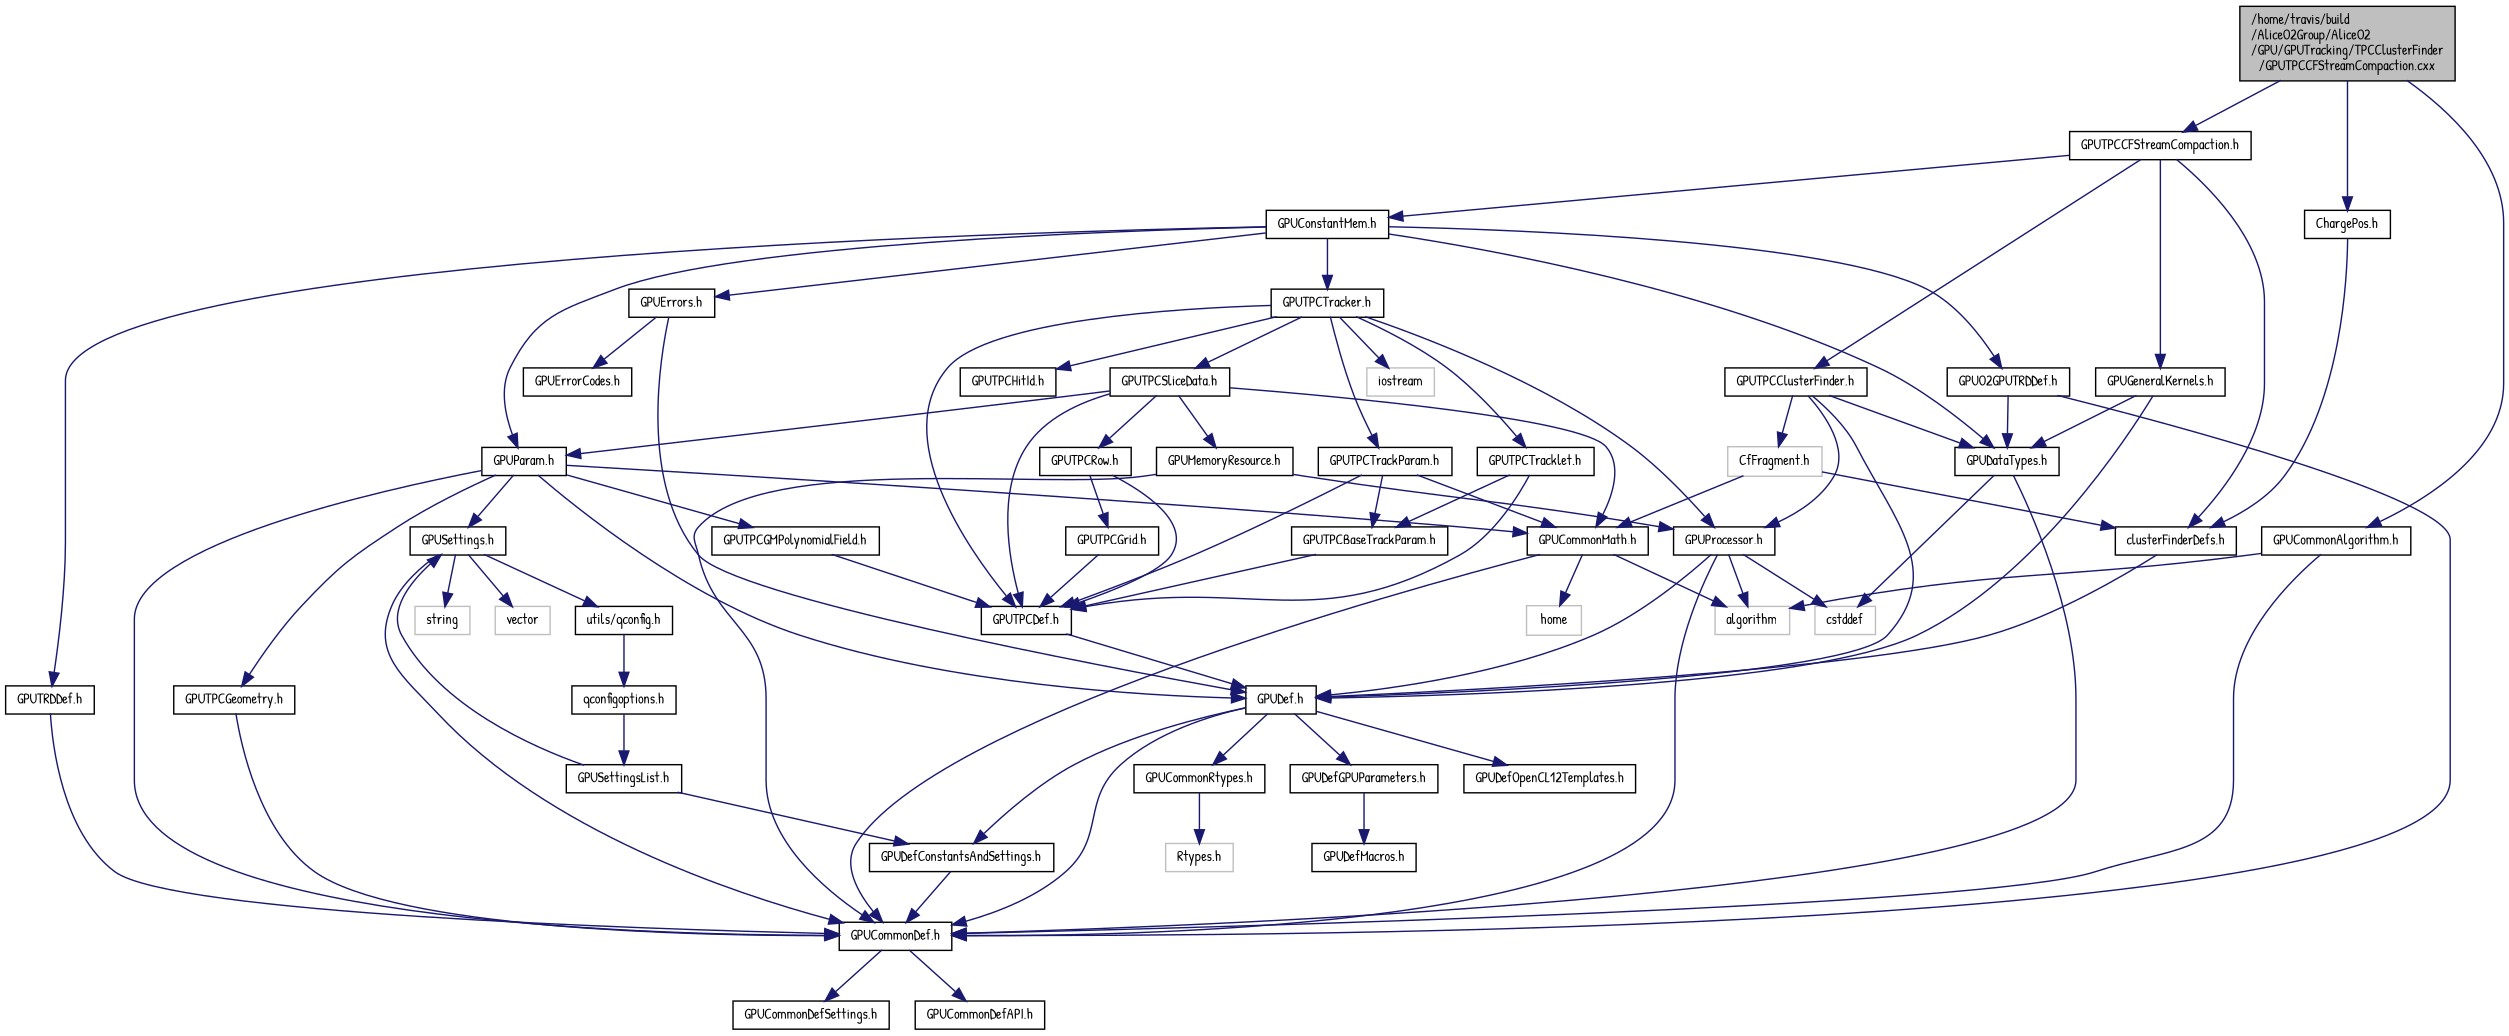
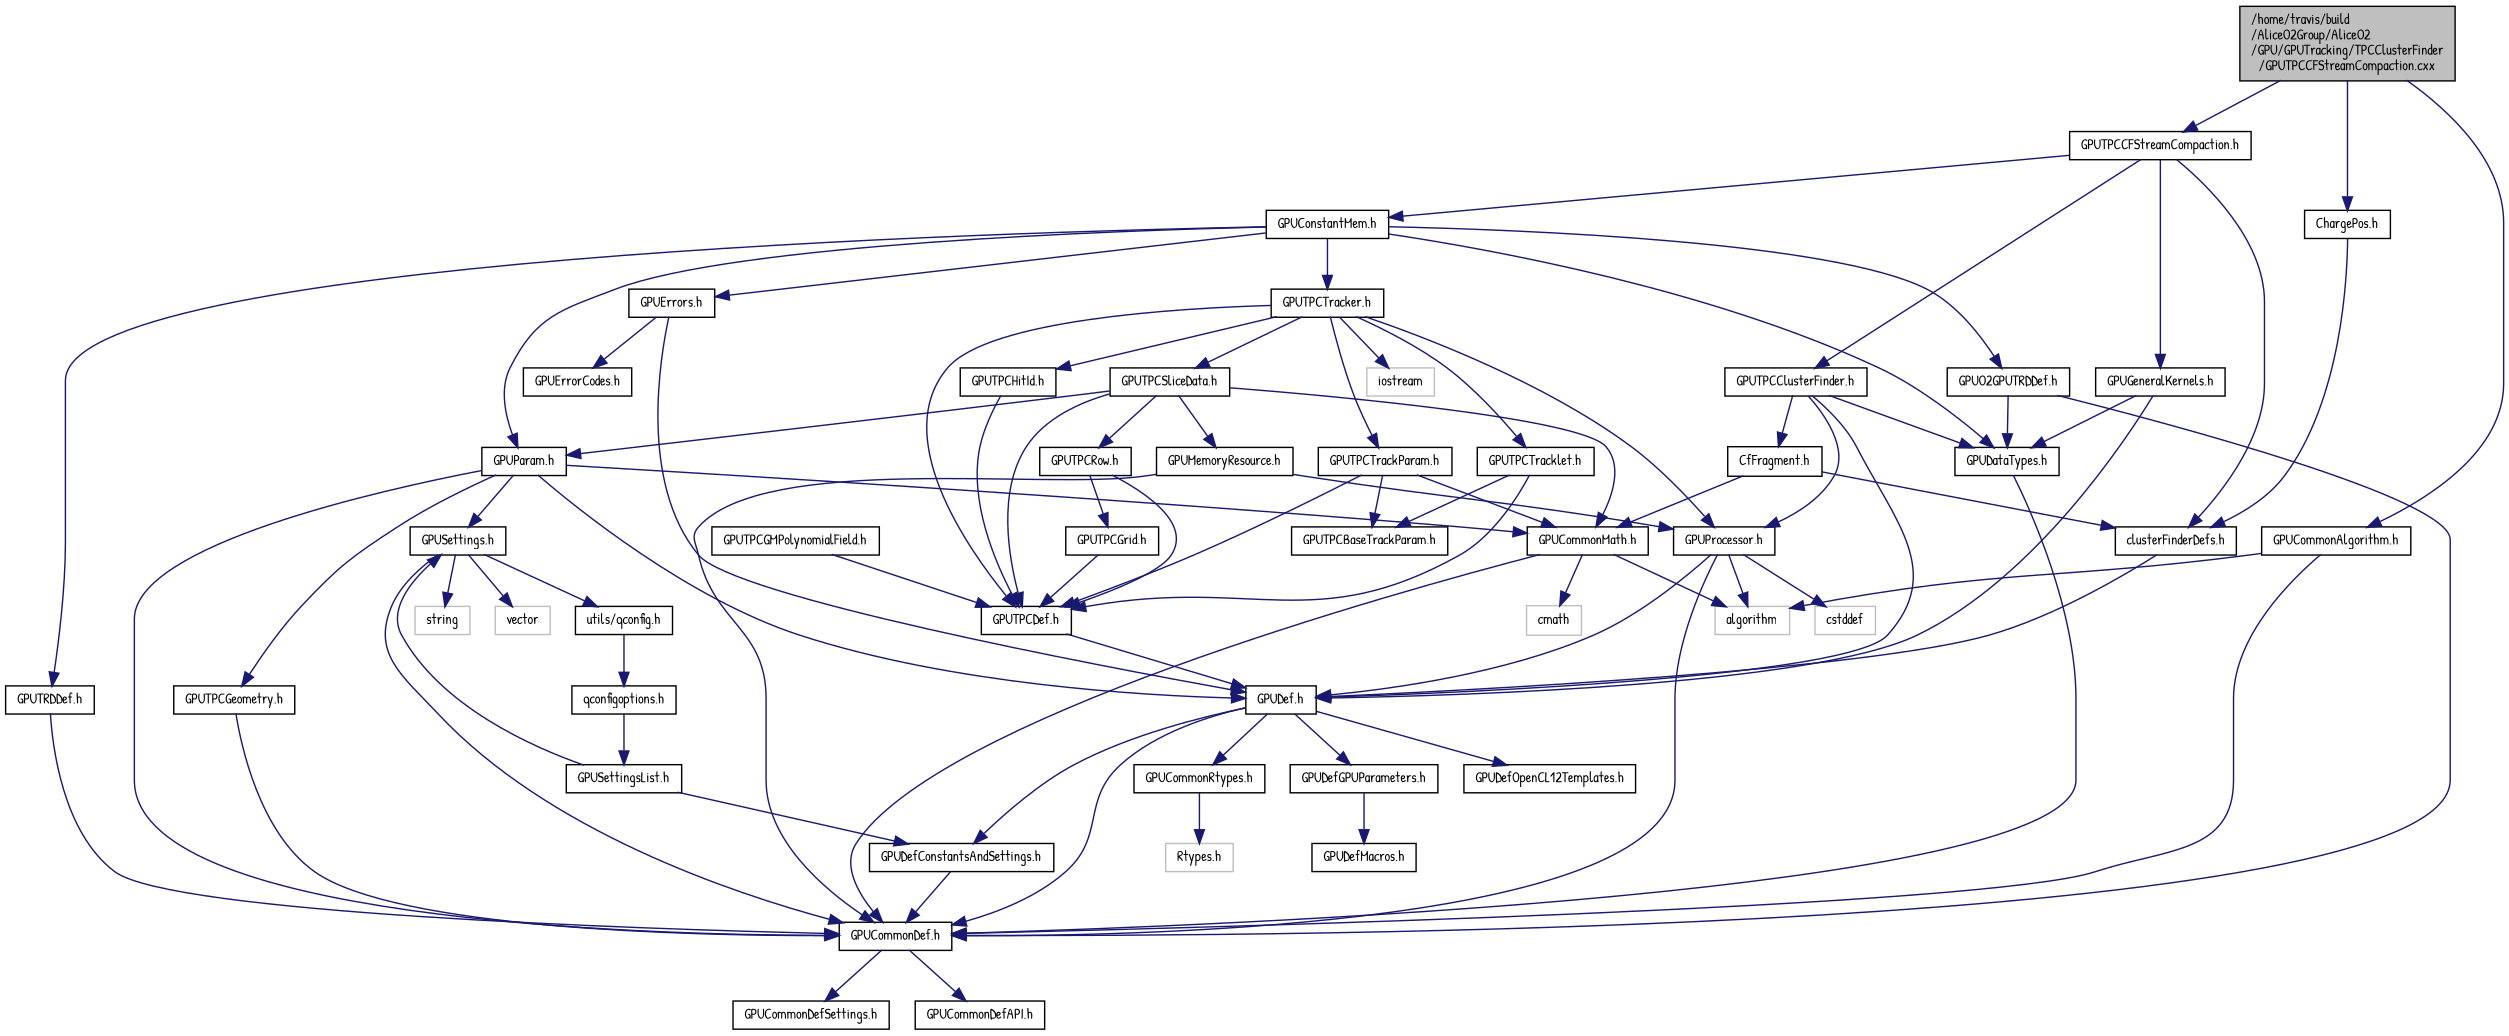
(1775, 461) -> (1775, 461)
(653, 499) -> none
(1931, 536) -> none
(1201, 580) -> (980, 501)
(1554, 620) -> (1554, 620)
